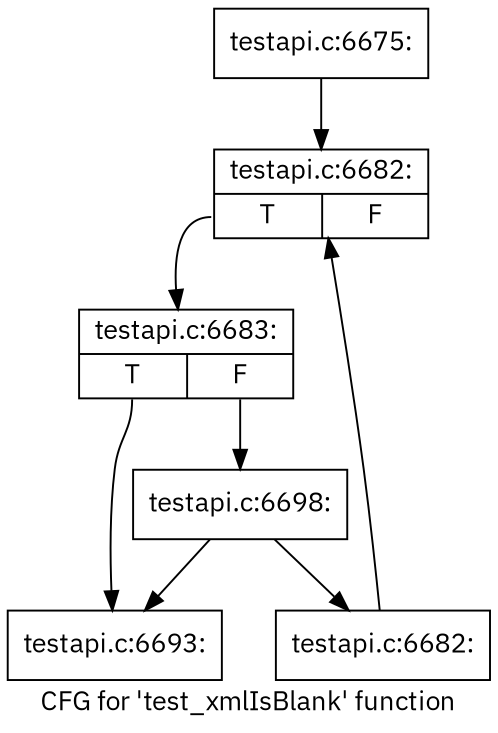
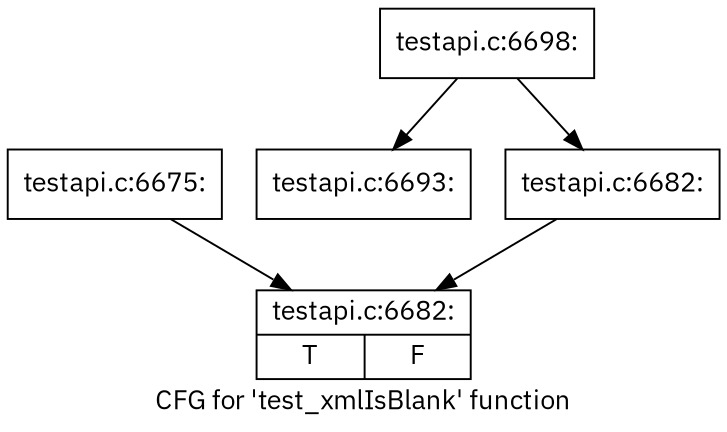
(186, 354) -> none
